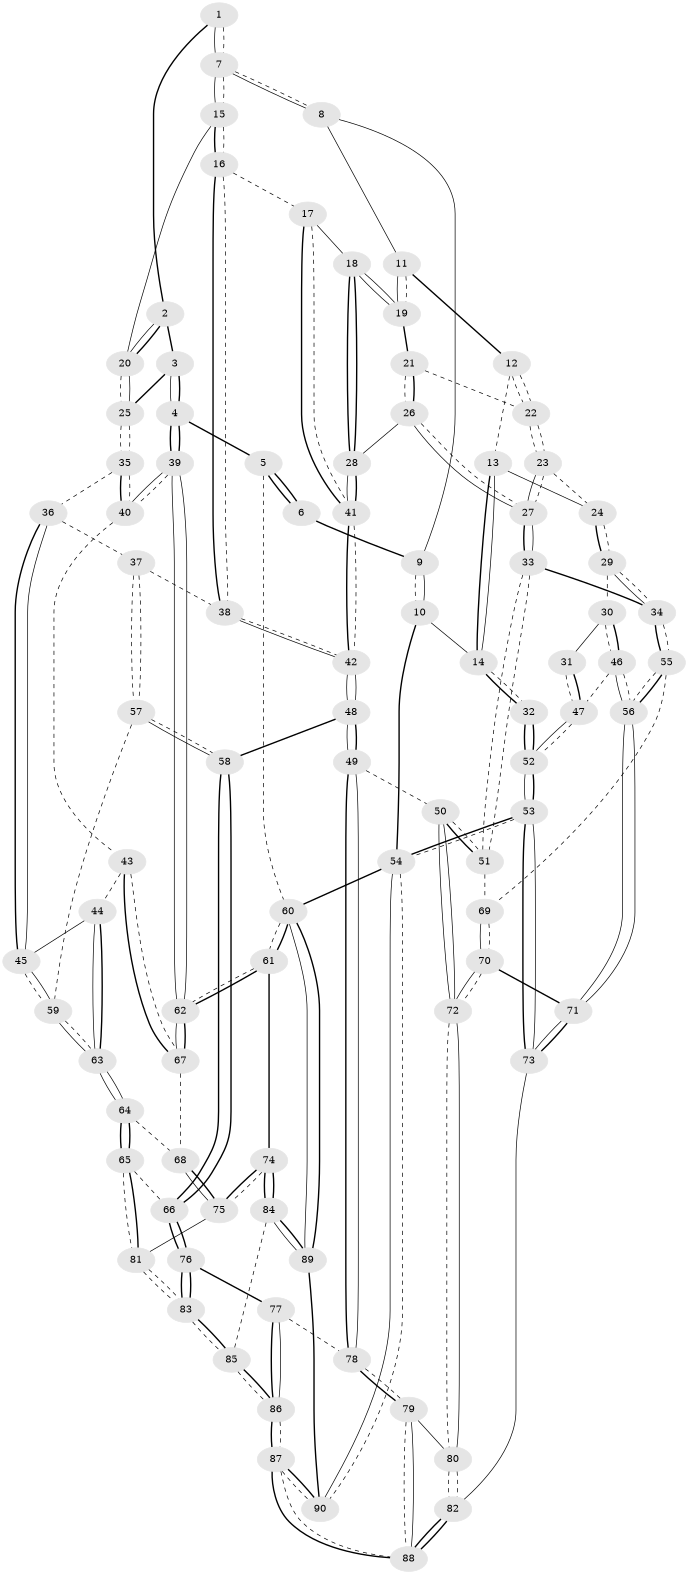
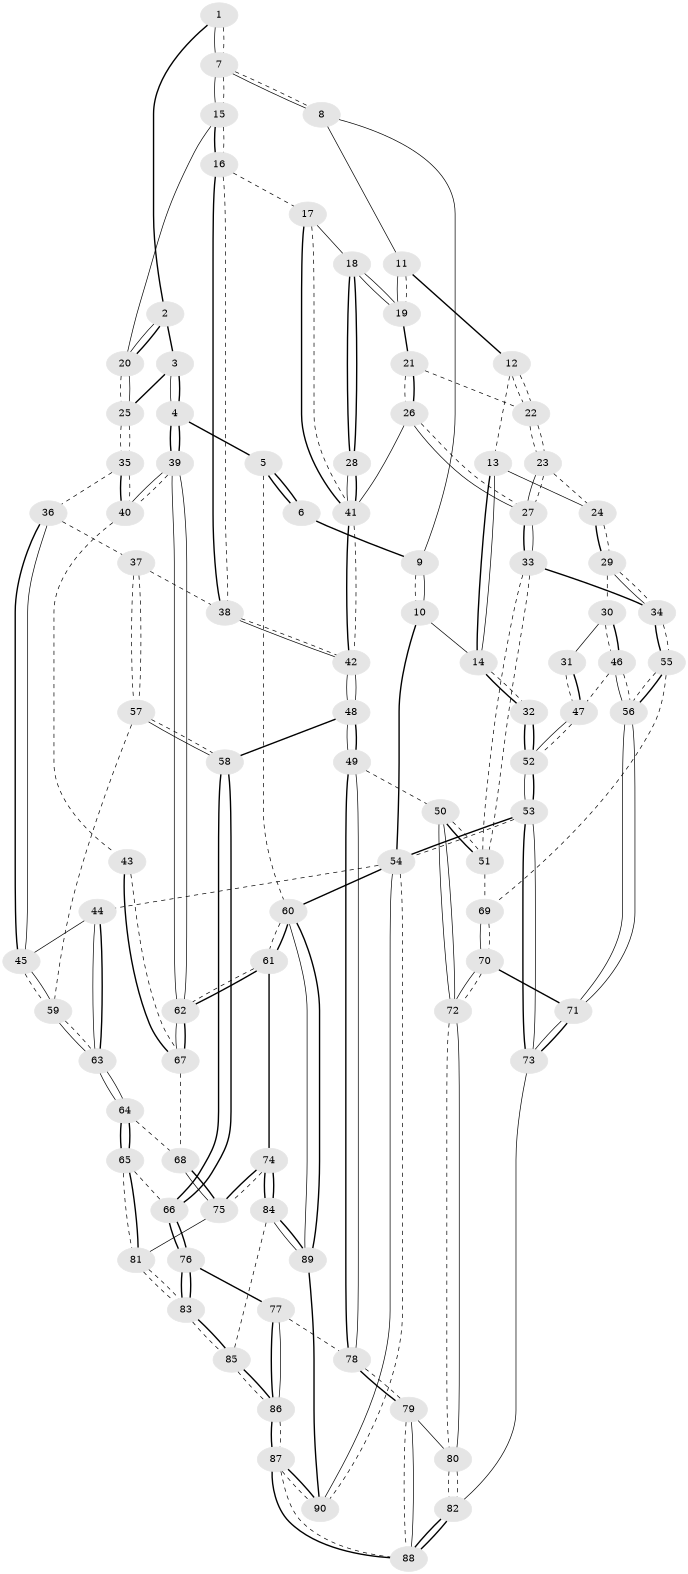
(381, 439) -> (383, 465)
(112, 887) -> (247, 887)
